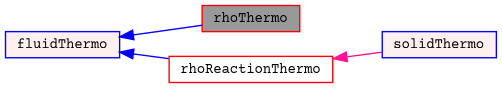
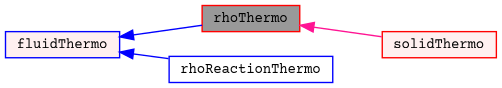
(439, 45) -> (439, 45)
(364, 54) -> (348, 32)
(251, 69) -> (251, 69)
